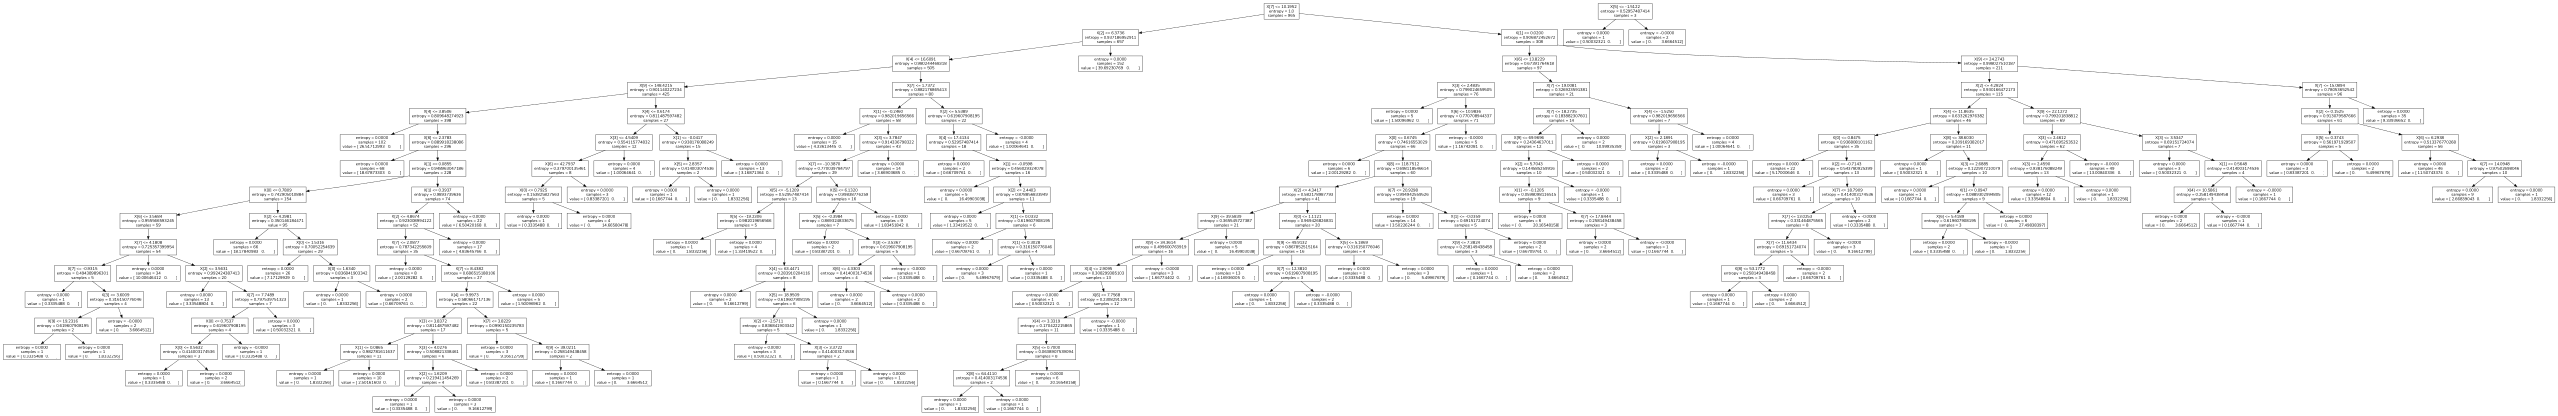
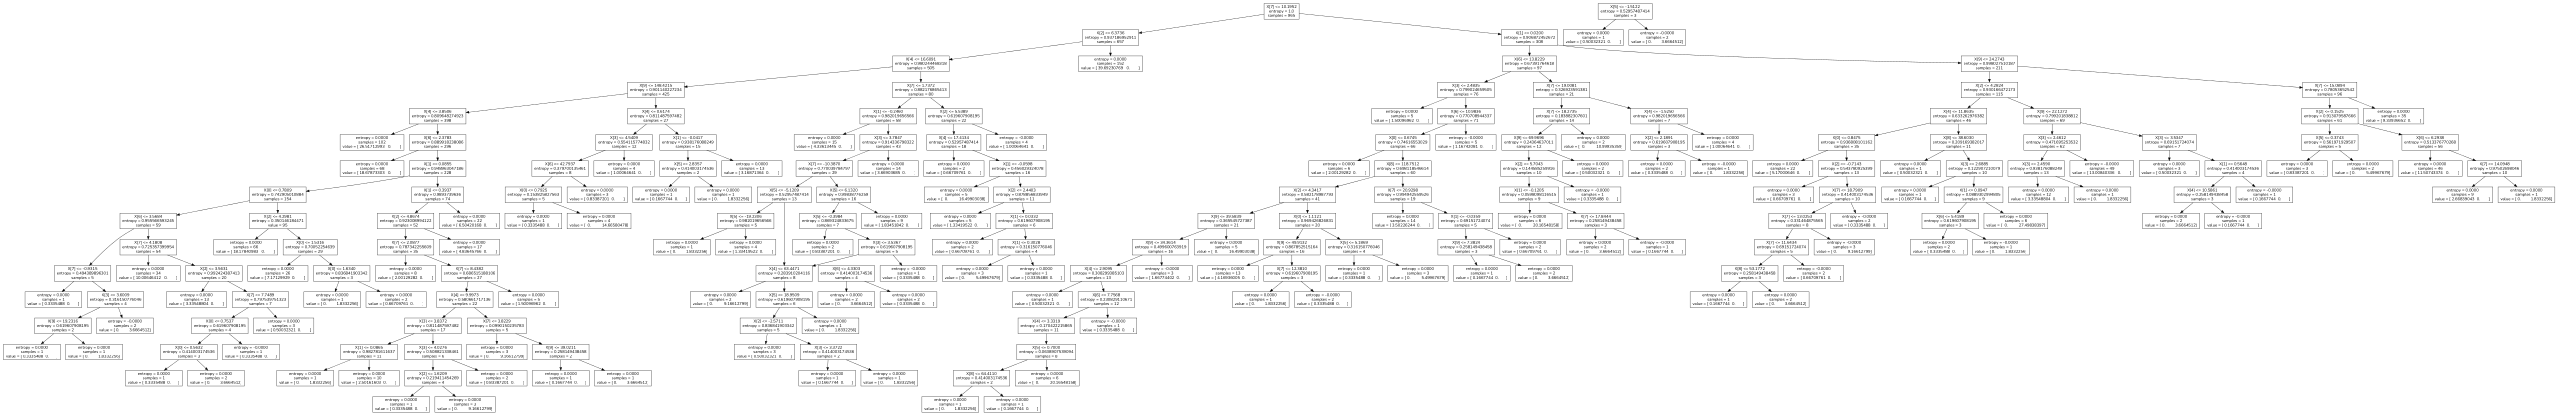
none -> (1499, 76)
none -> (1562, 102)
(688, 169) -> (688, 169)
(868, 259) -> (837, 260)
(117, 260) -> (111, 244)
